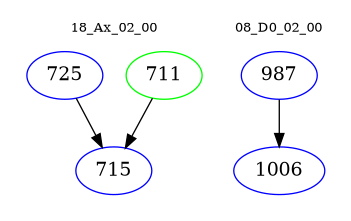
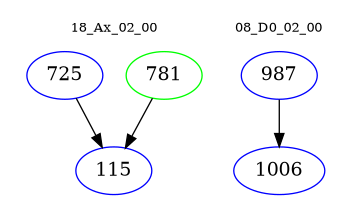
(164, 75) -> (164, 75)
(114, 171) -> (114, 171)
